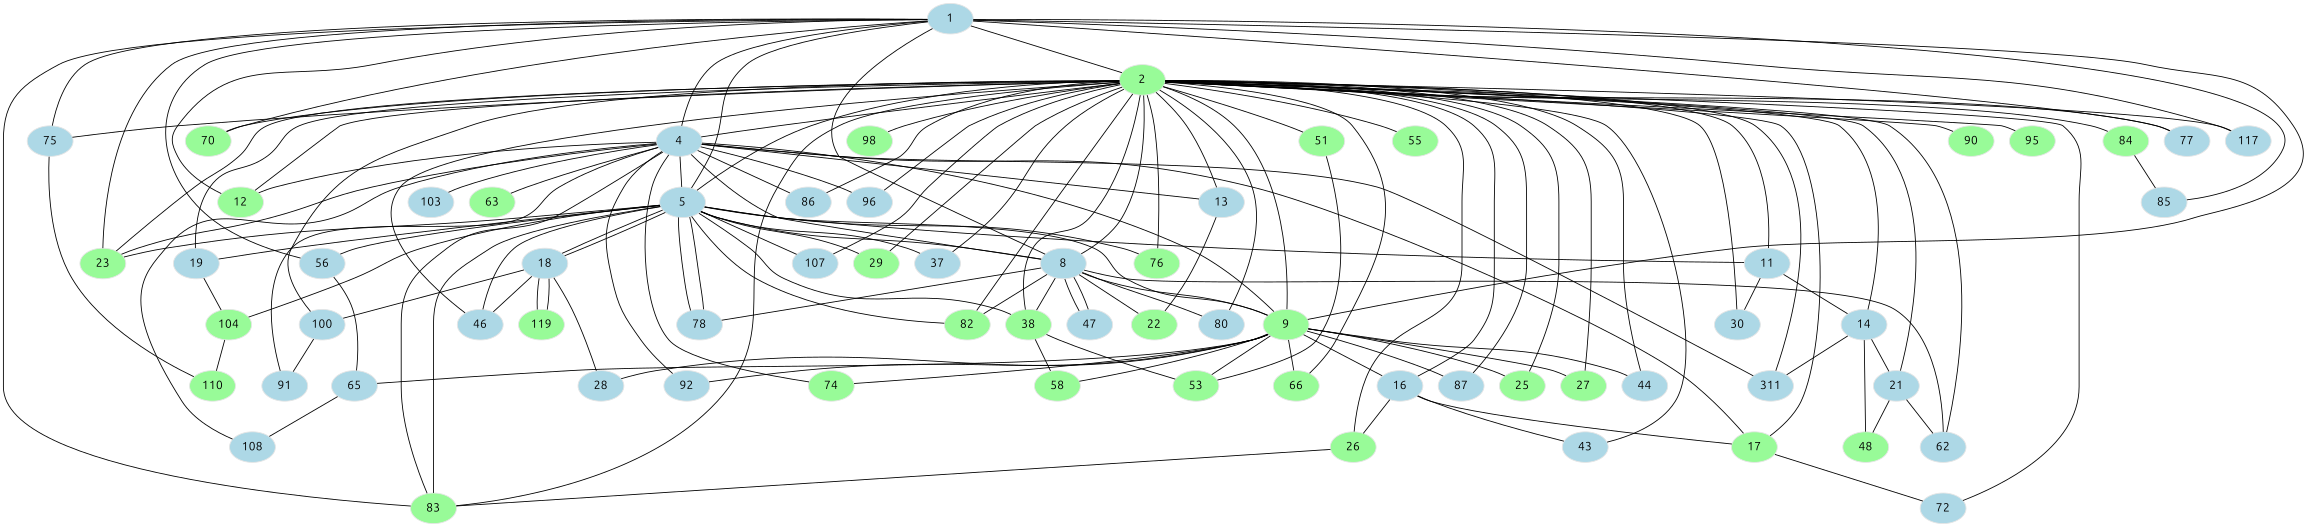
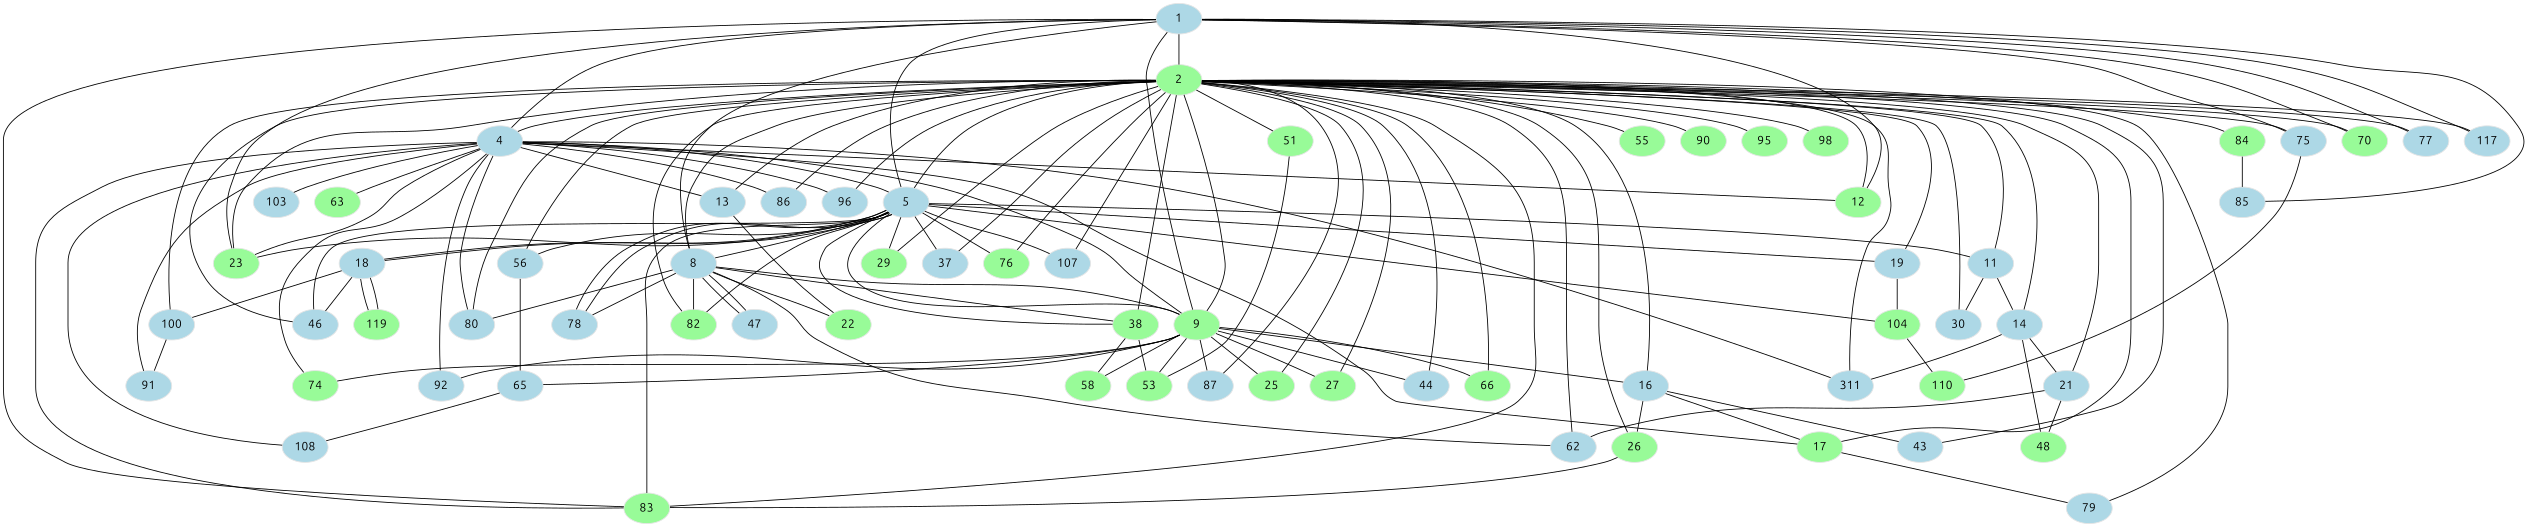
(424, 34) -> (691, 113)
(856, 231) -> (469, 219)
(601, 386) -> none
(1943, 508) -> (2089, 508)
